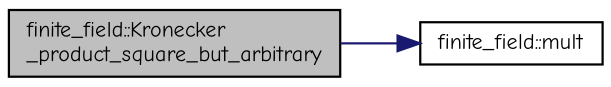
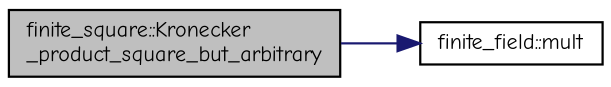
(175, 43) -> (175, 43)
